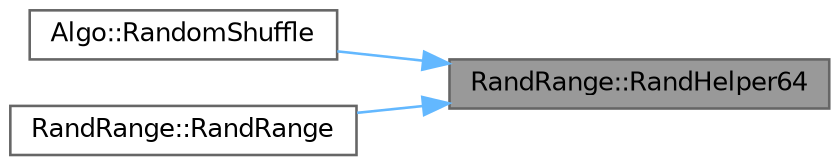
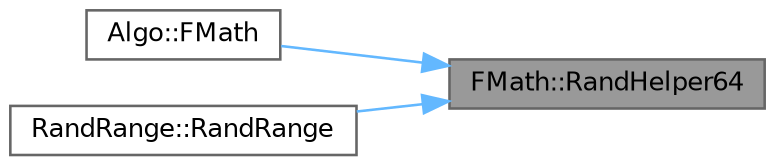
(183, 35) -> (183, 35)
(639, 84) -> (607, 84)
